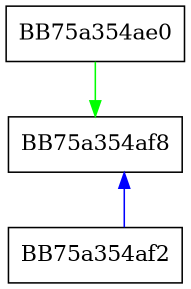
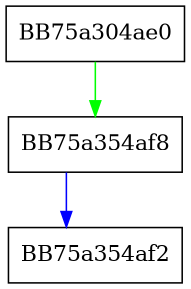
(95, 34) -> (95, 34)
(124, 208) -> (66, 192)
